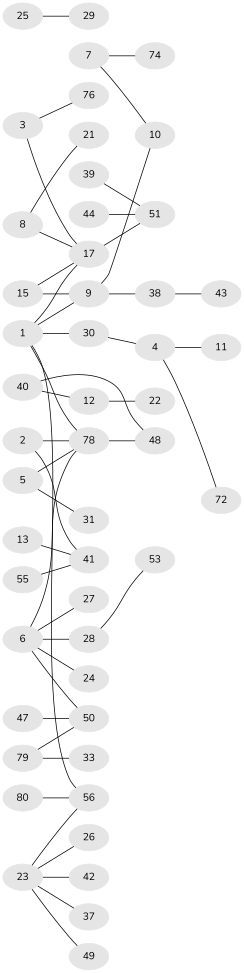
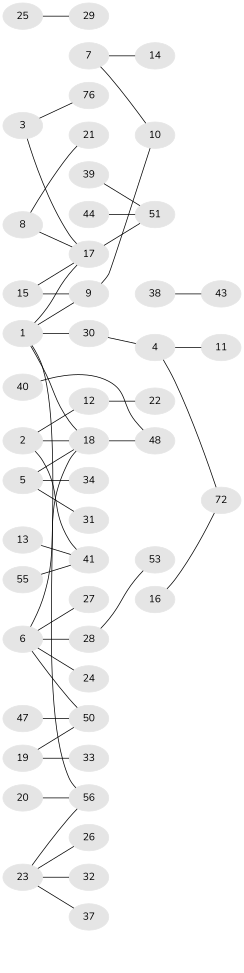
(155, 56) -> (155, 56)
(122, 294) -> none
(60, 395) -> (56, 421)
(89, 441) -> (89, 441)
none -> (89, 481)
none -> (155, 600)
(23, 758) -> (23, 758)
(23, 798) -> (23, 798)
(89, 877) -> (89, 877)
(89, 957) -> none
